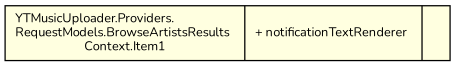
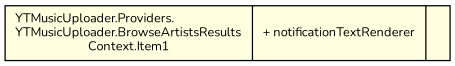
(123, 33) -> (129, 33)
